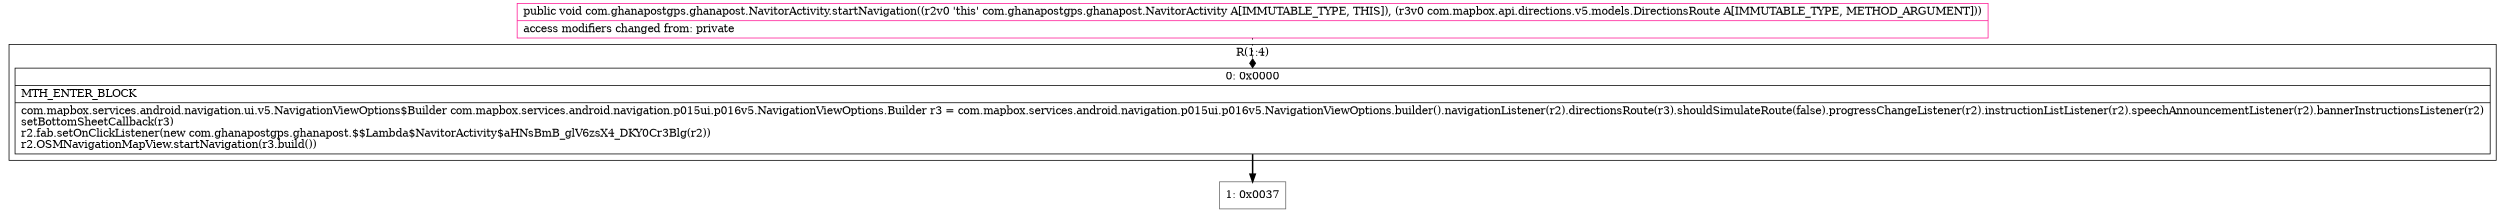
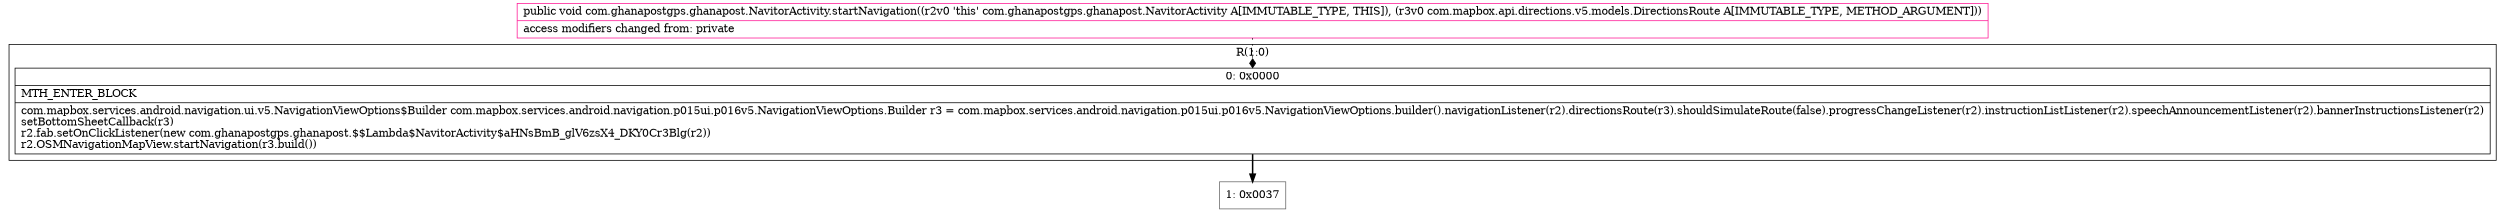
(1253, 53) -> (1253, 53)
